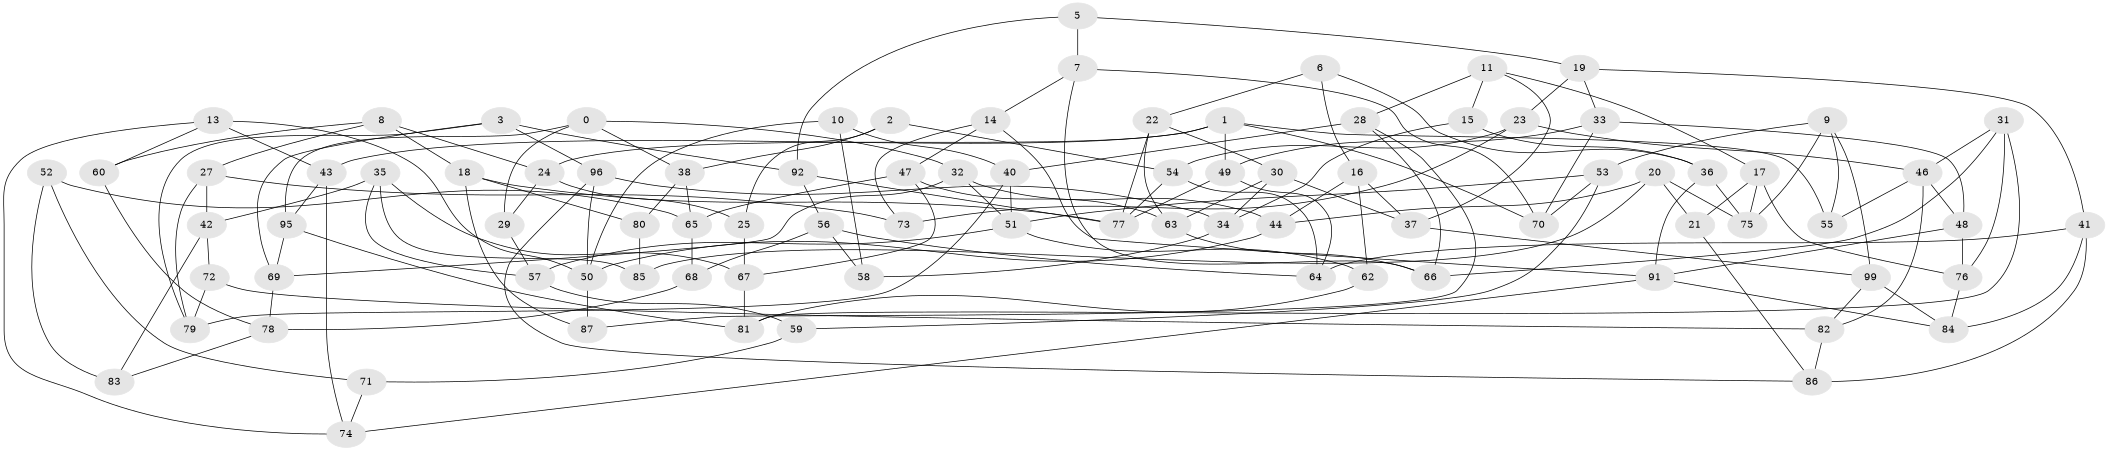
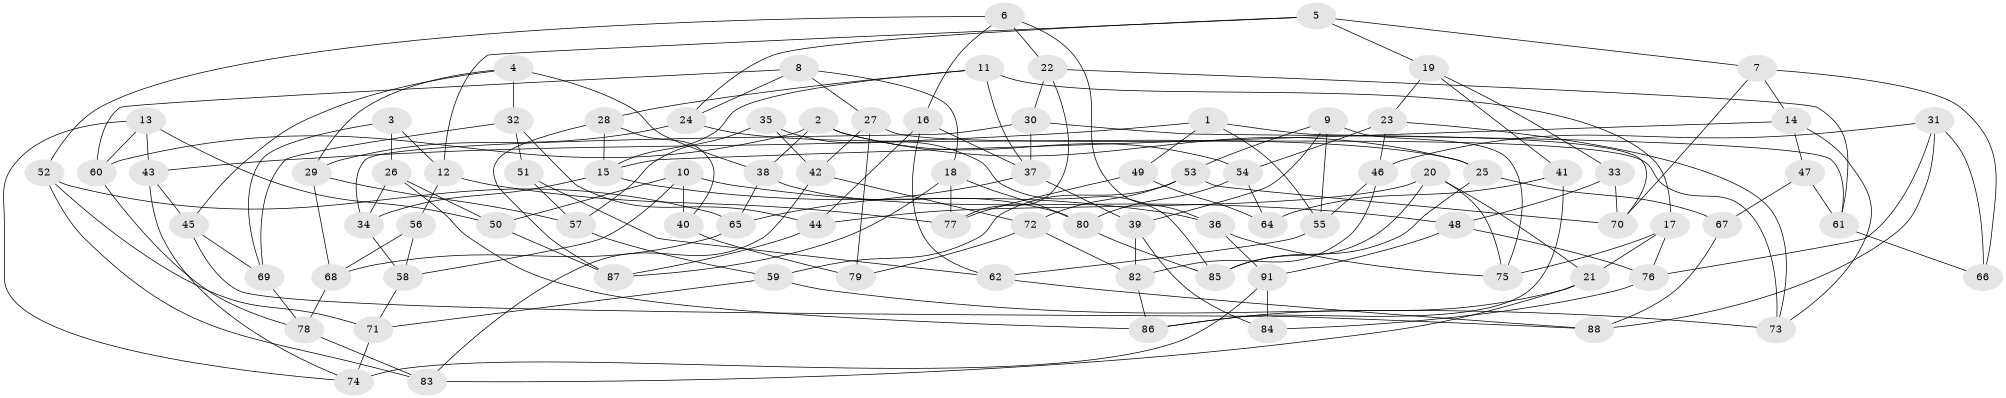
none -> (502, 33)
(587, 121) -> (514, 68)
(281, 136) -> none
none -> (406, 141)
(883, 142) -> (879, 41)
(1410, 142) -> none
(597, 173) -> (392, 173)
(798, 173) -> (444, 173)
(1421, 183) -> (604, 152)
(819, 189) -> (935, 193)
(1154, 191) -> (1163, 199)
(1265, 198) -> (1111, 199)
(1011, 199) -> none
(1942, 199) -> (976, 205)
(287, 225) -> (189, 225)
none -> (321, 225)
(1171, 225) -> (1839, 225)
(1156, 244) -> (1455, 132)
none -> (1359, 250)
(932, 251) -> (684, 264)
(553, 254) -> none
none -> (1175, 256)
(1103, 264) -> none
(1871, 277) -> (1135, 225)
none -> (391, 300)
(2041, 301) -> none
none -> (1056, 311)
(744, 330) -> (1594, 330)
none -> (1127, 359)
